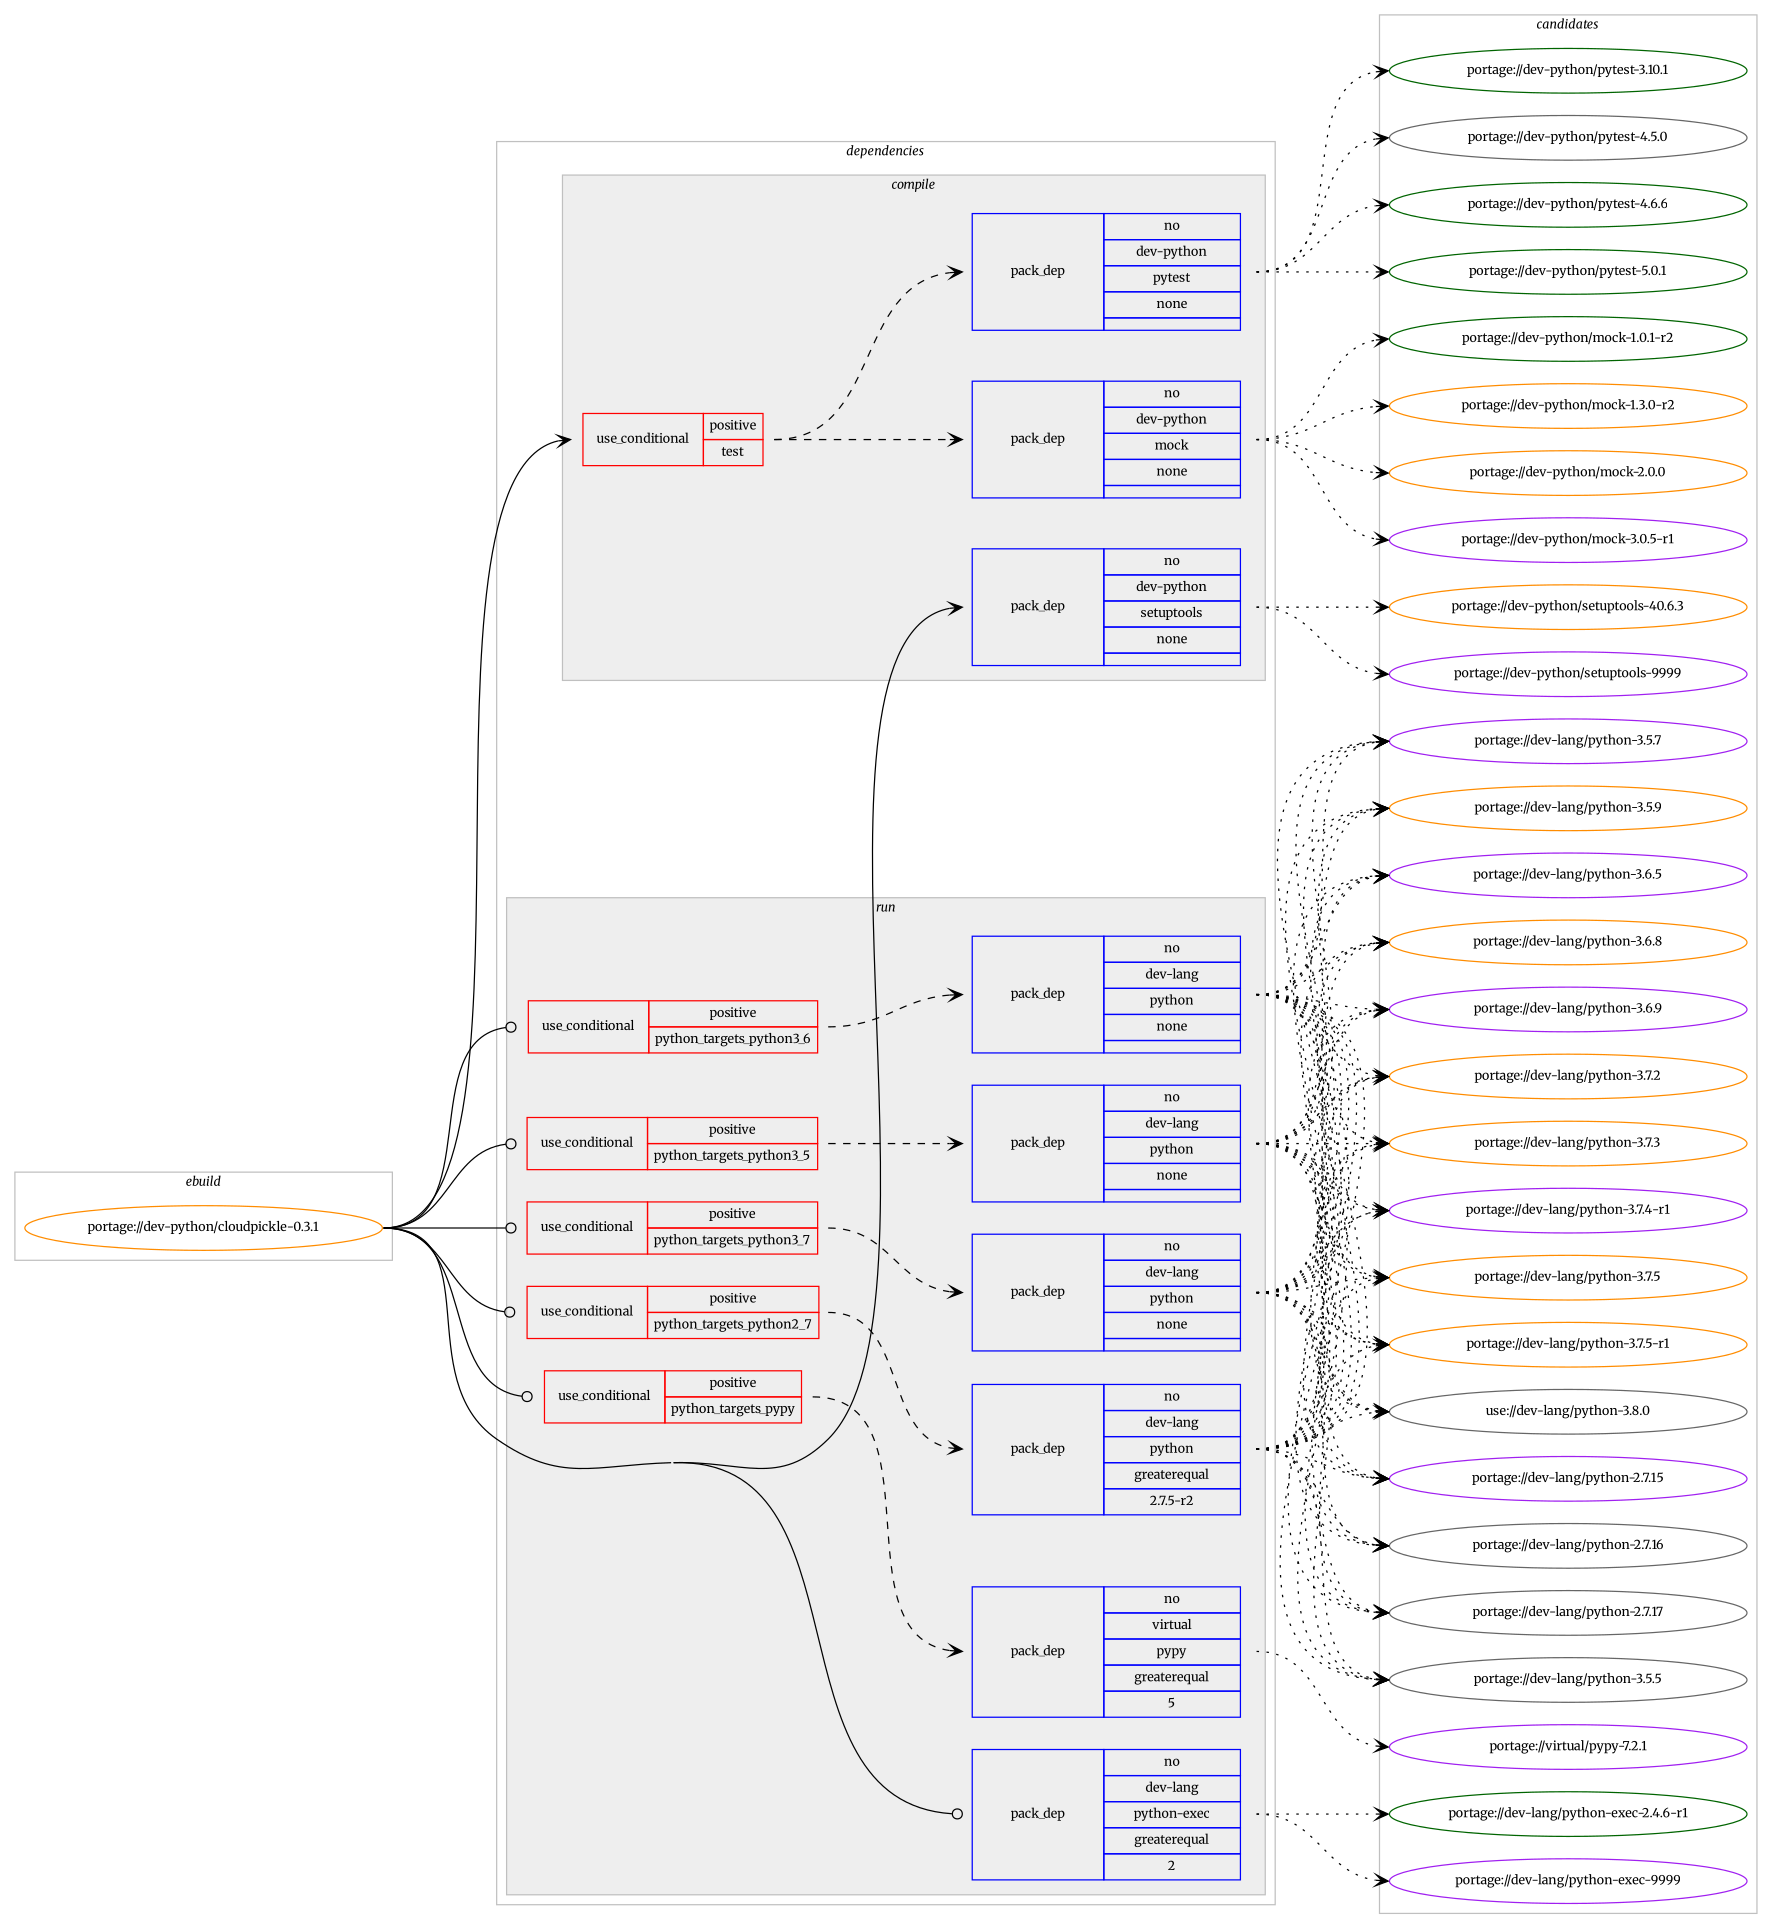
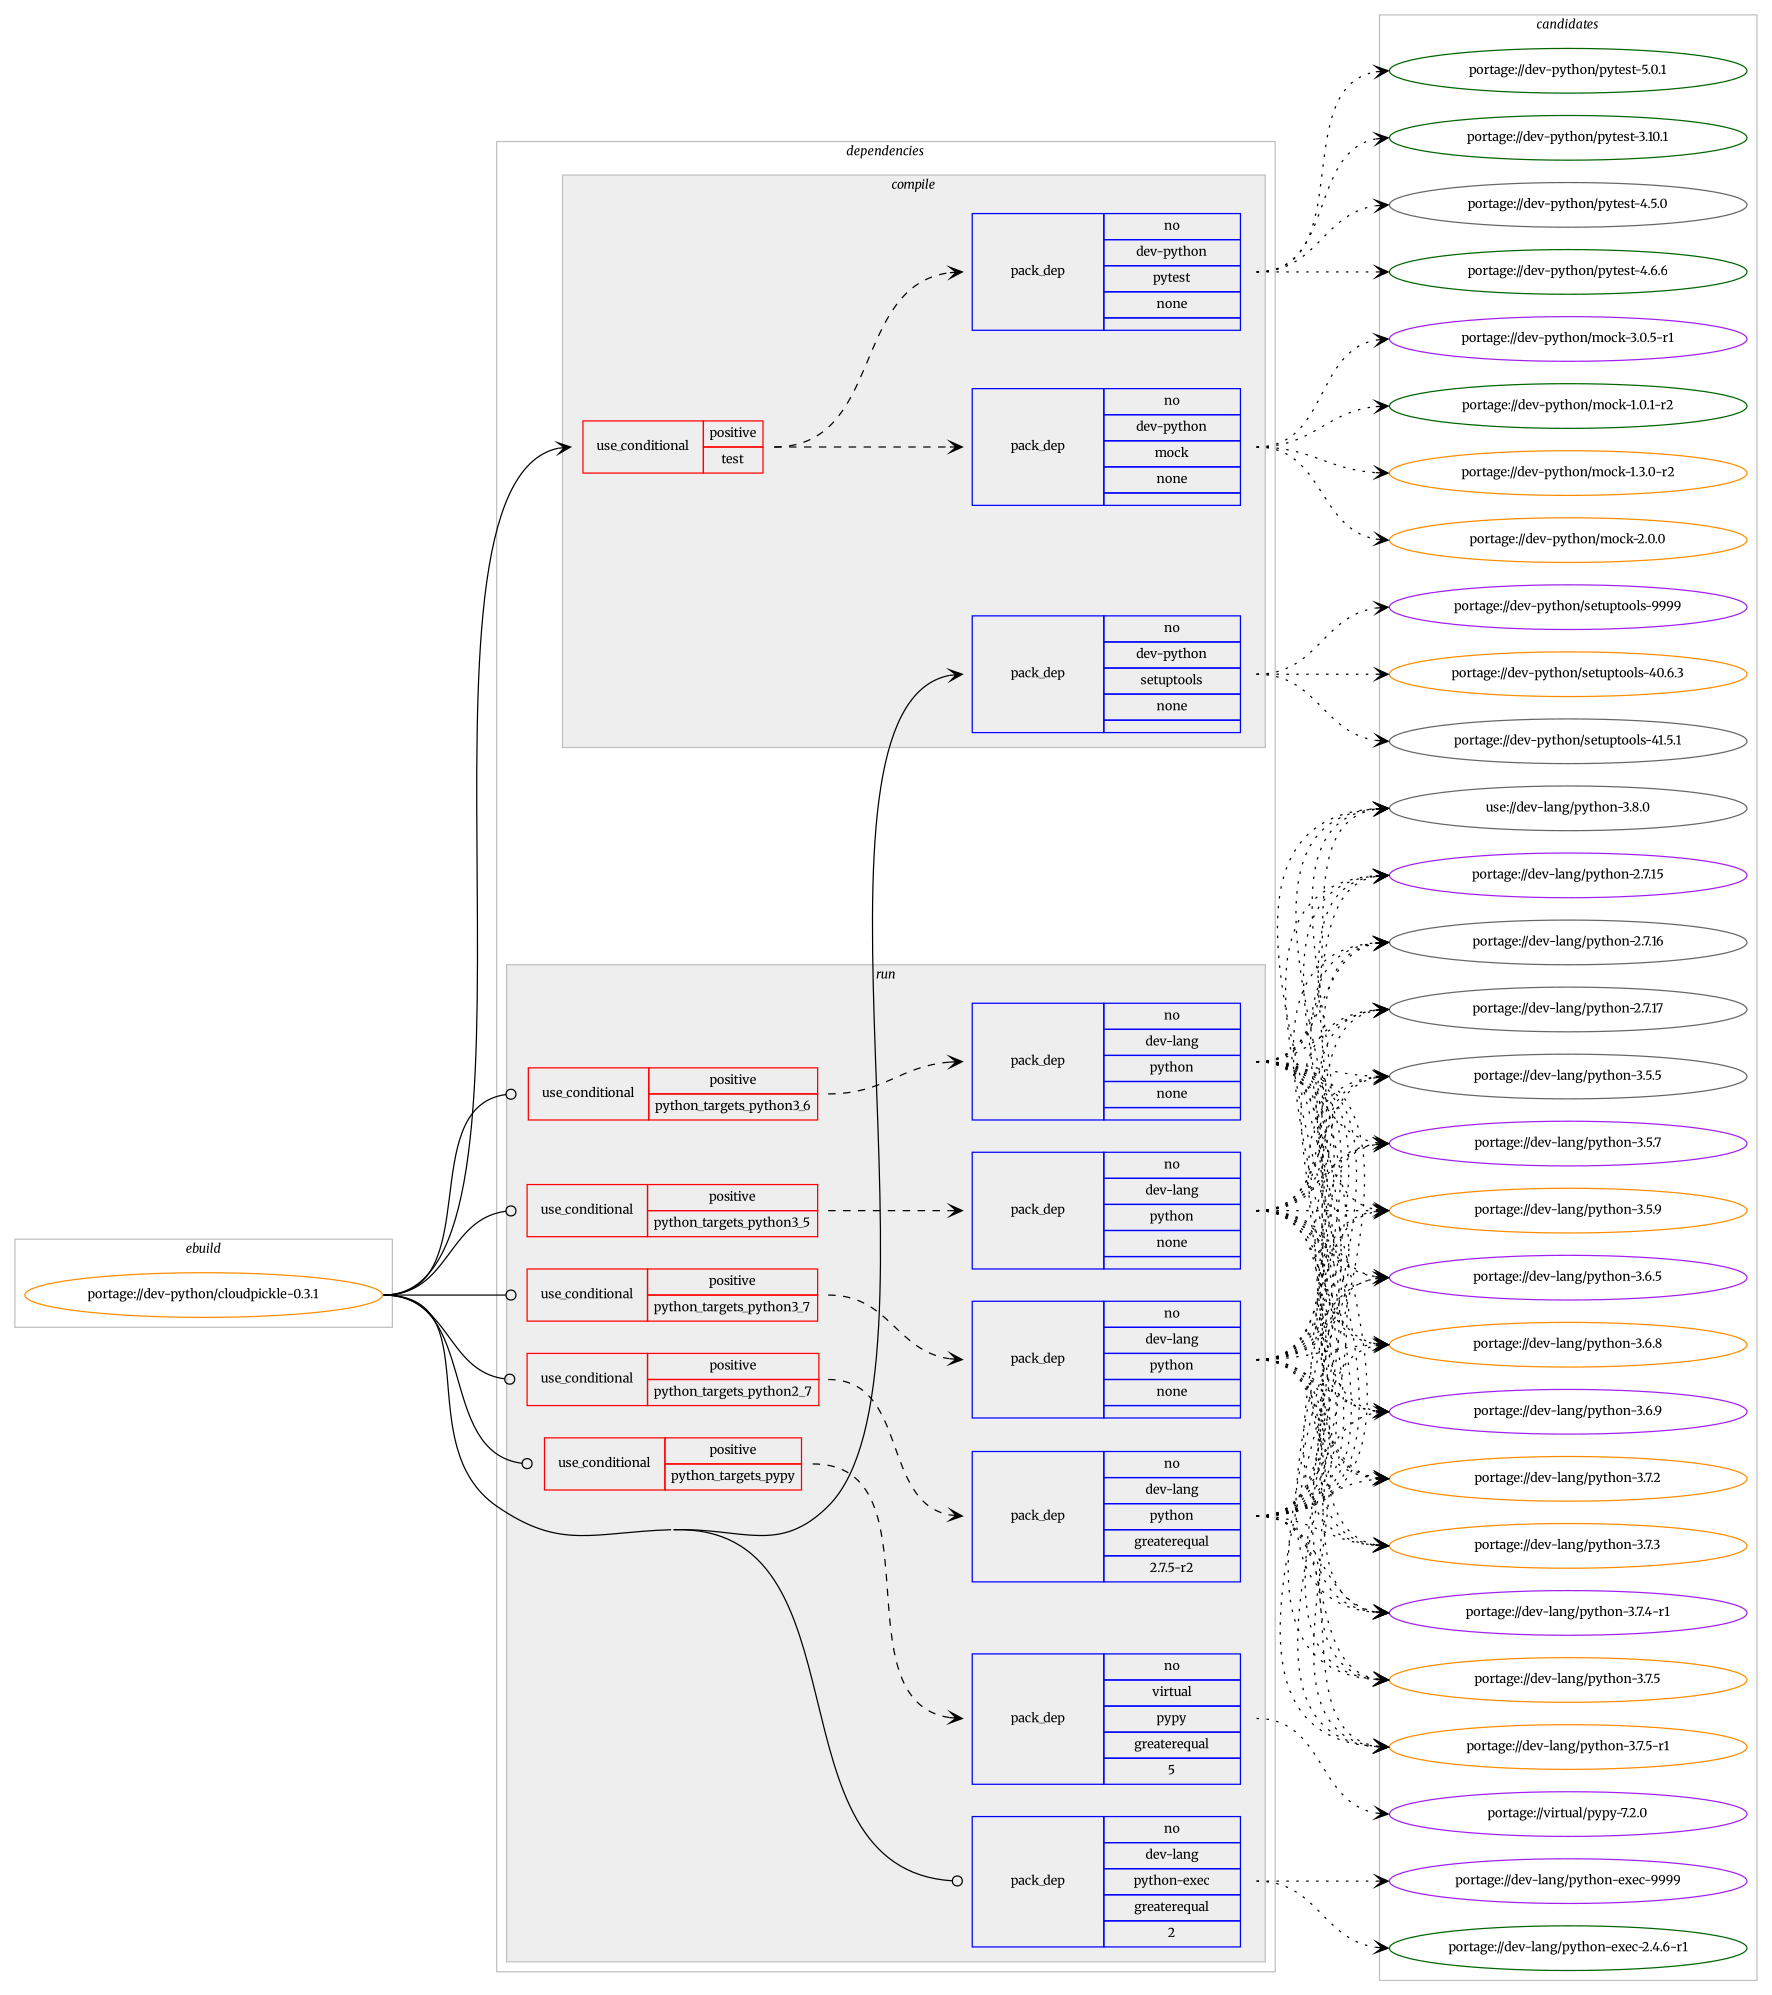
none -> (1568, 741)
(1568, 1747) -> (1568, 1814)
